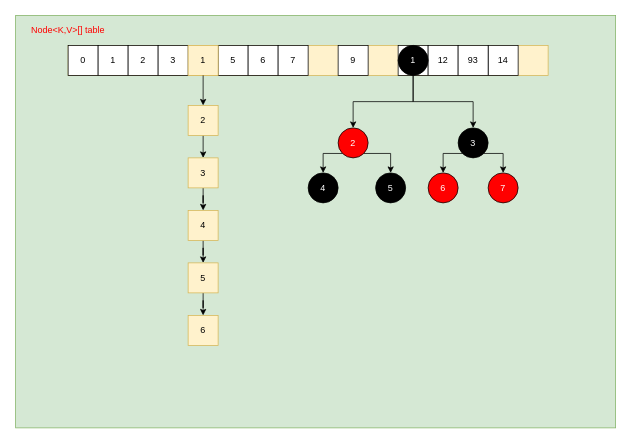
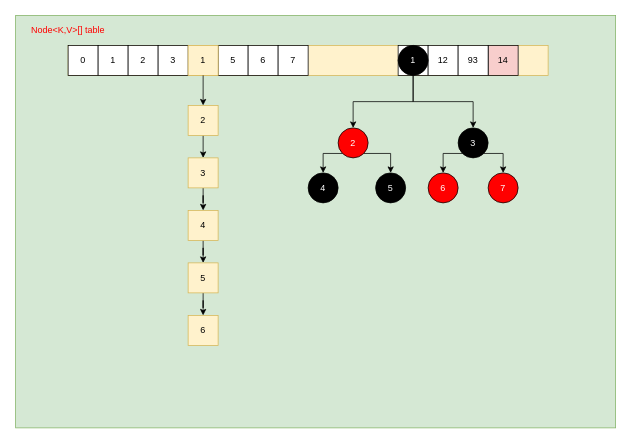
(353, 60) -> none
(503, 60) -> (503, 60)
